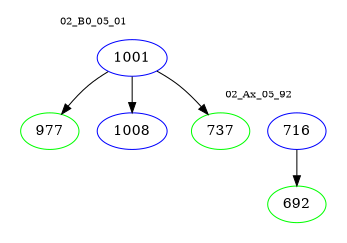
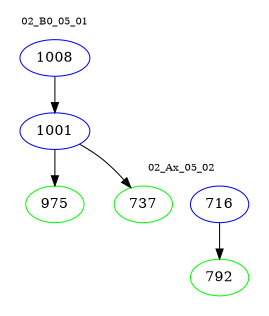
(132, 90) -> (55, 90)
(259, 95) -> (181, 168)
(50, 131) -> (55, 204)
(297, 204) -> (220, 278)
